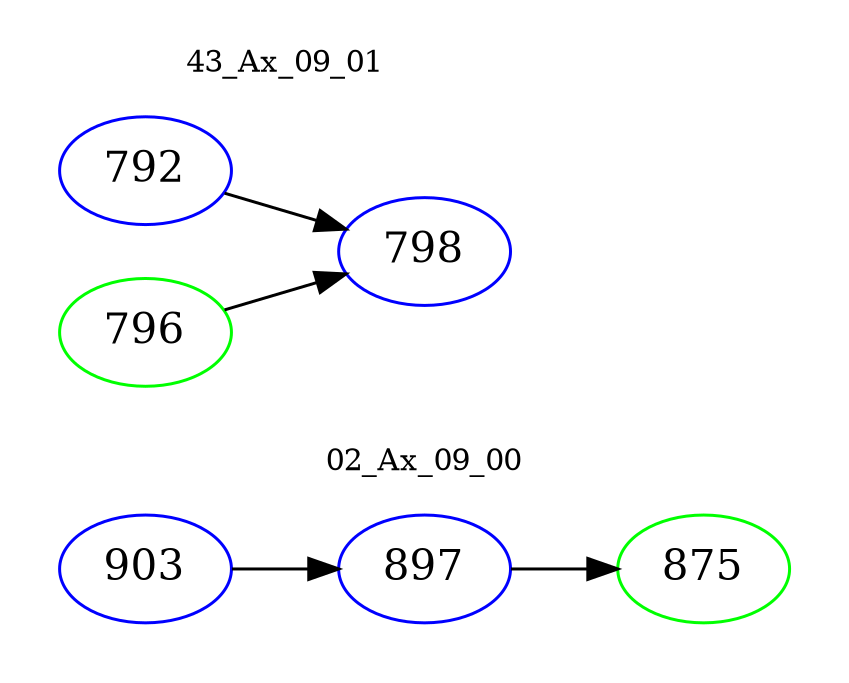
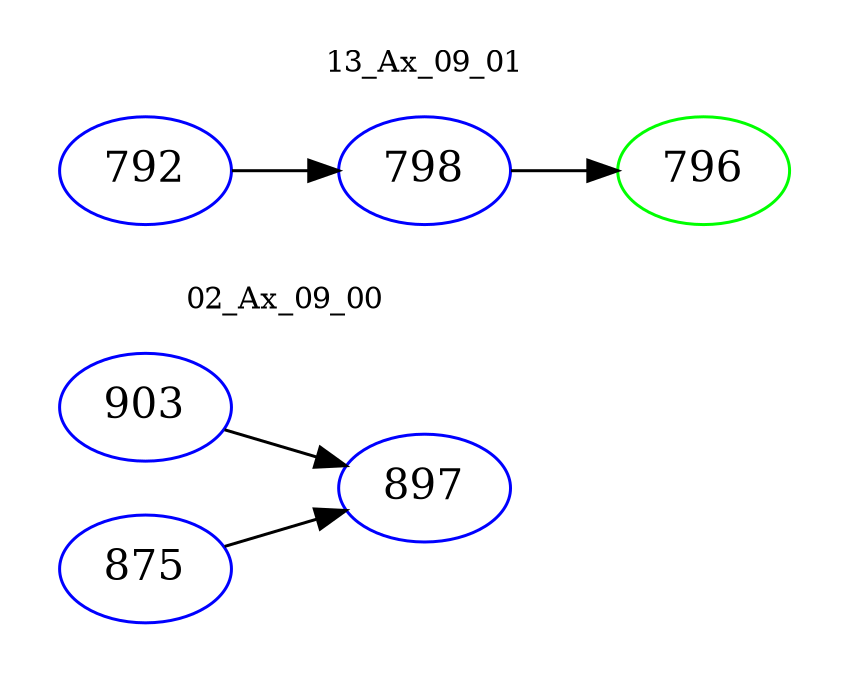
(285, 64) -> (425, 64)
(270, 296) -> (549, 171)
(549, 569) -> (270, 533)
(704, 569) -> (146, 569)
